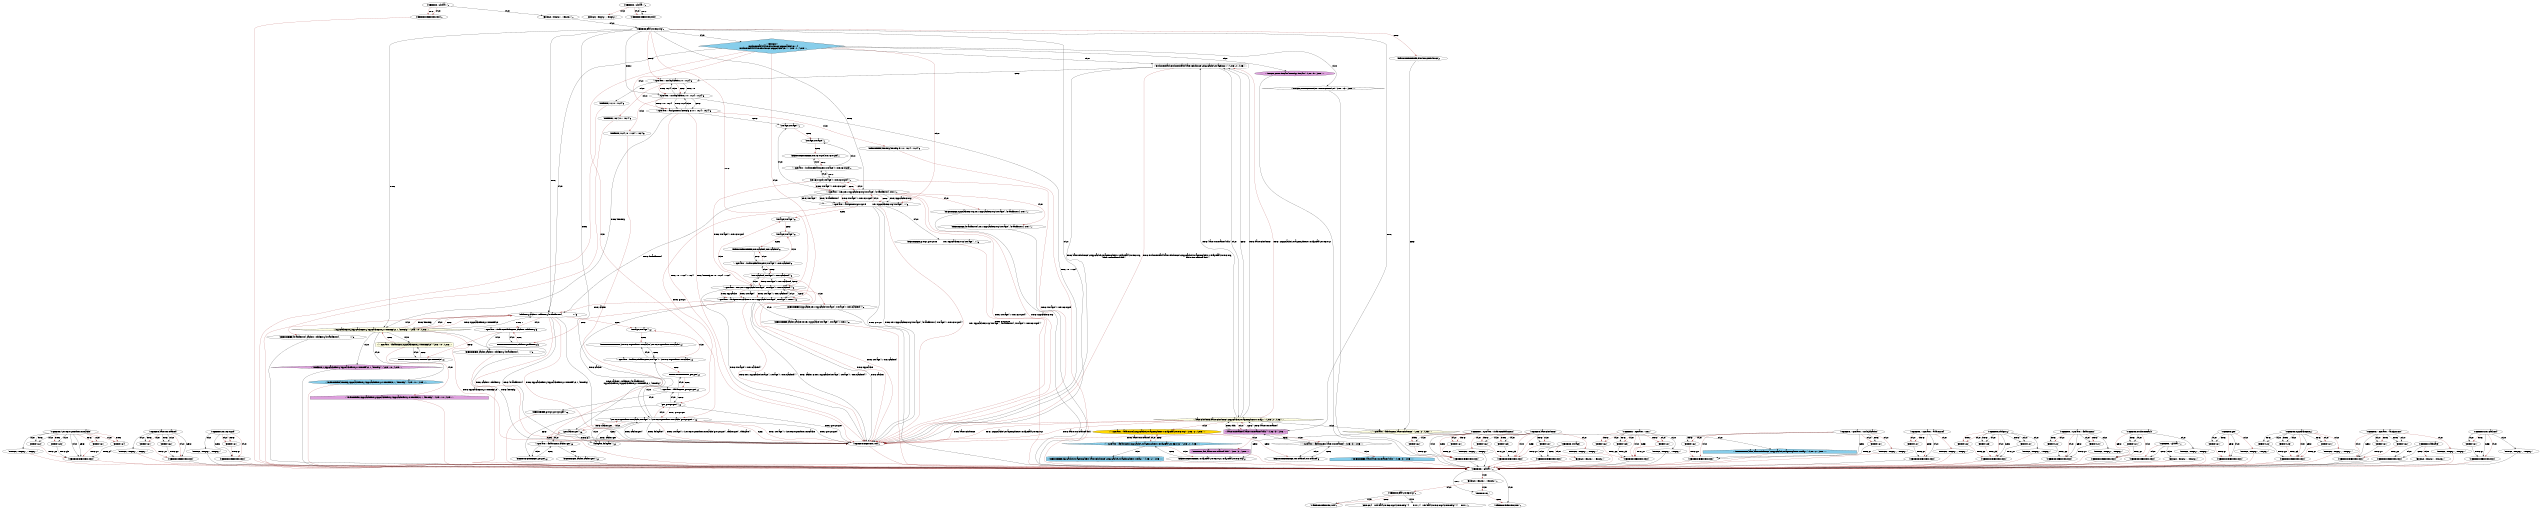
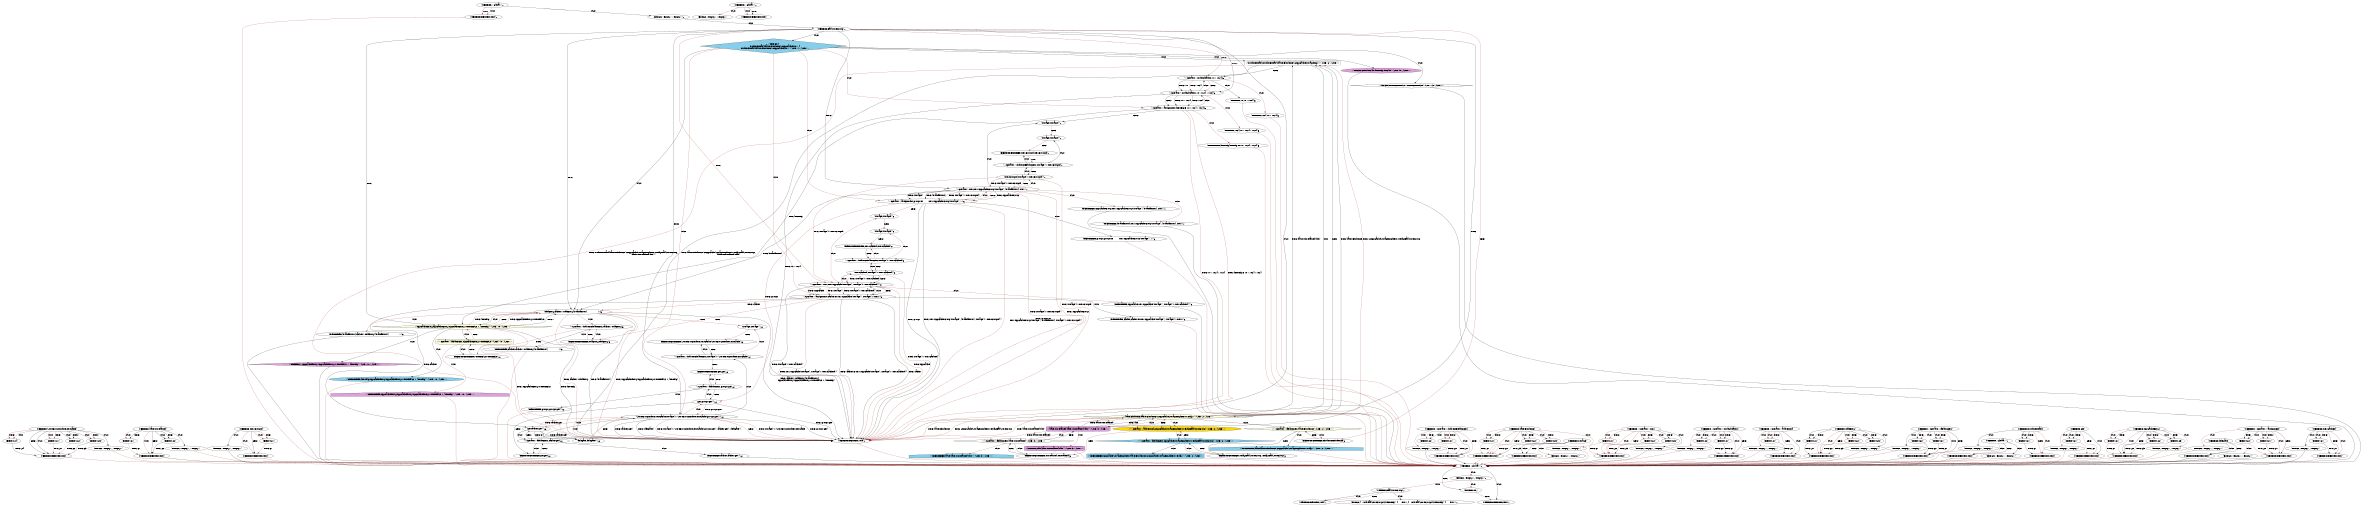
none -> (1317, 433)
